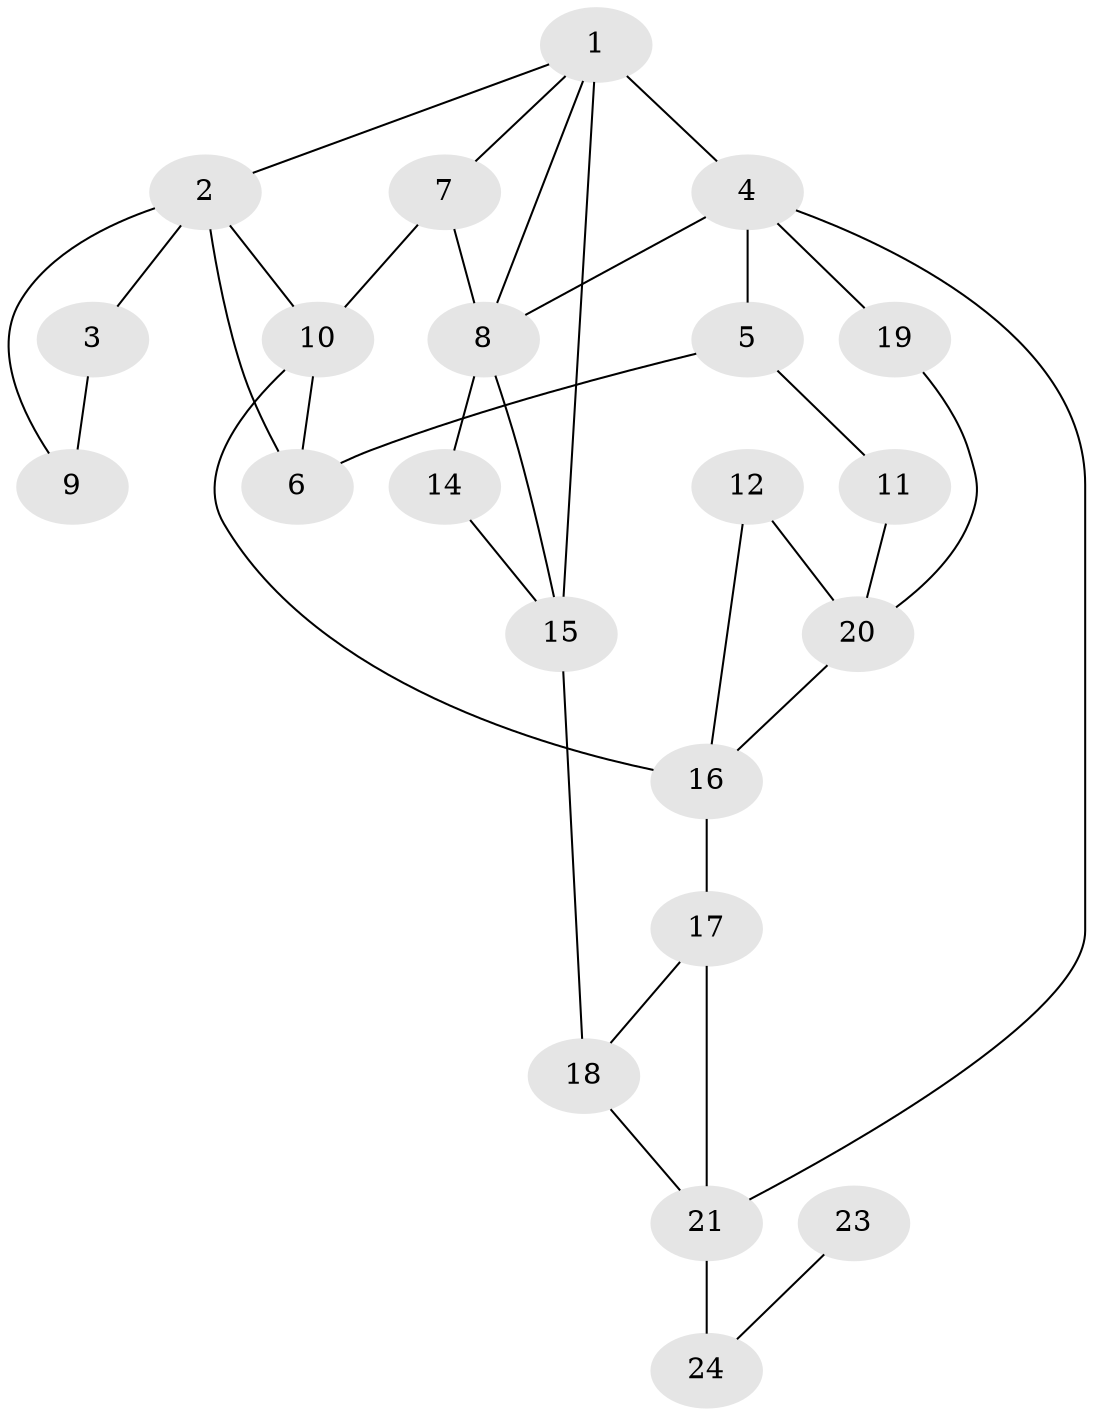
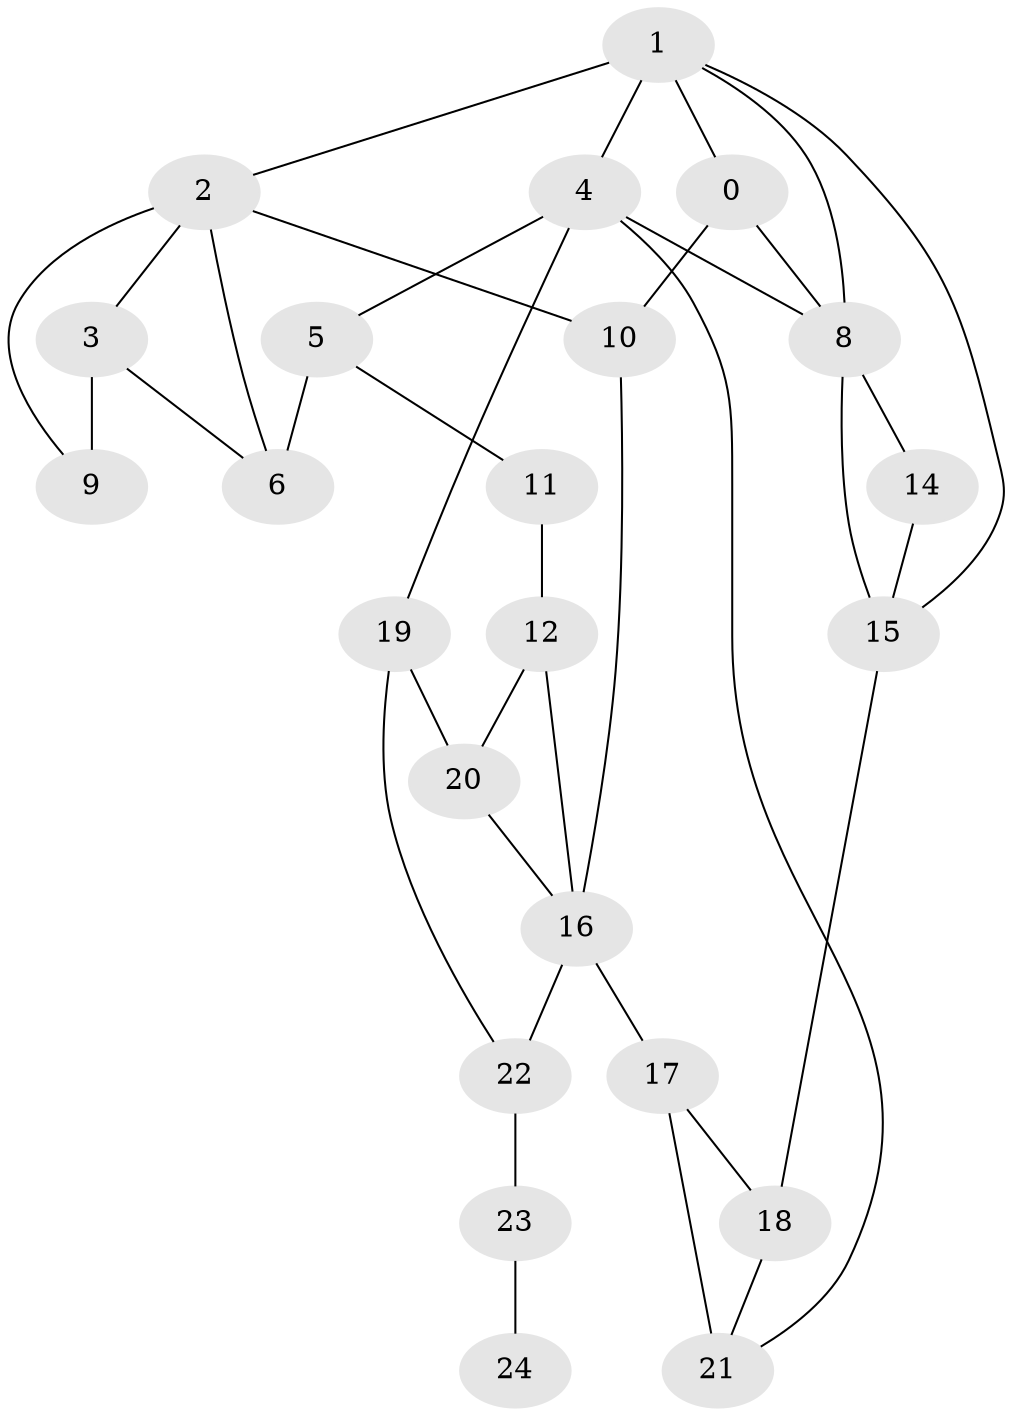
(445, 192) -> (732, 192)
(308, 413) -> (185, 413)
(876, 561) -> (542, 561)
none -> (515, 1076)
(707, 1297) -> none
